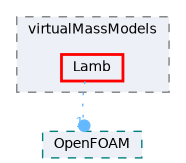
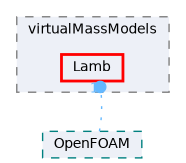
(83, 101) -> (102, 112)
